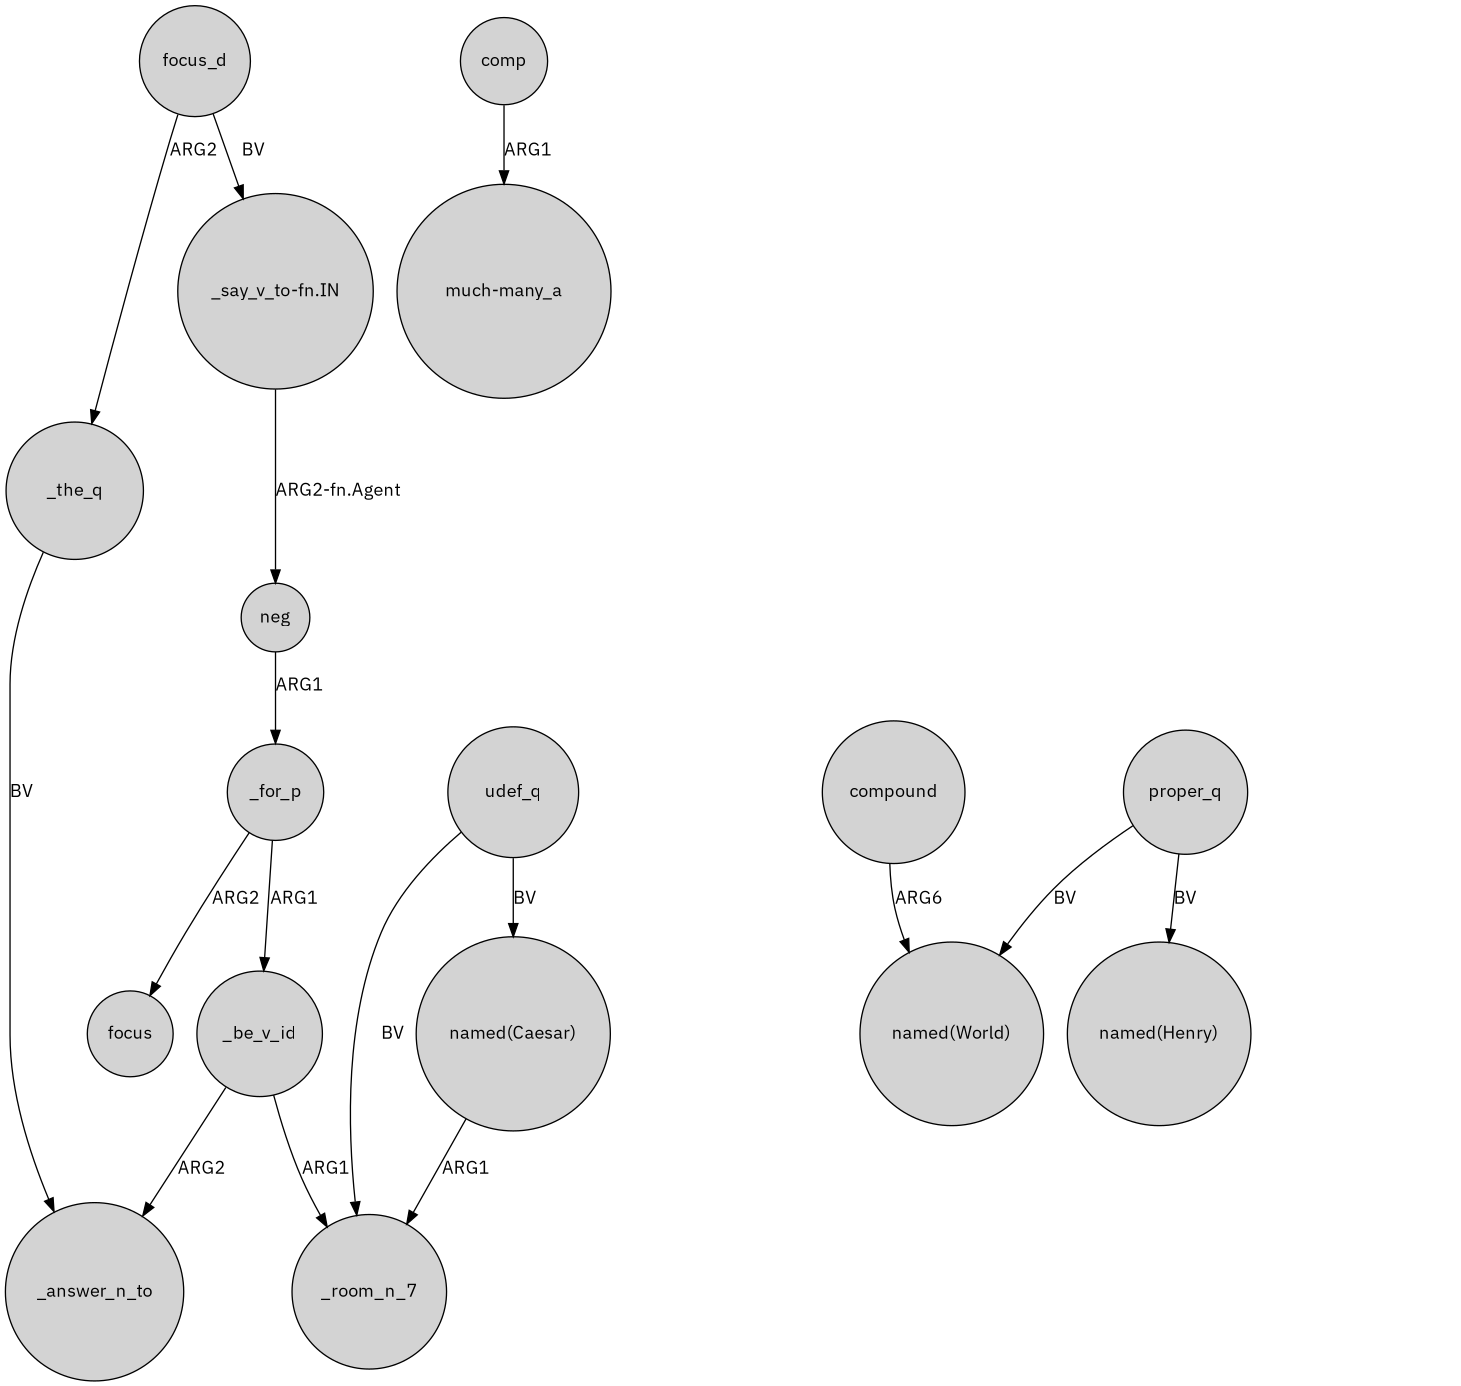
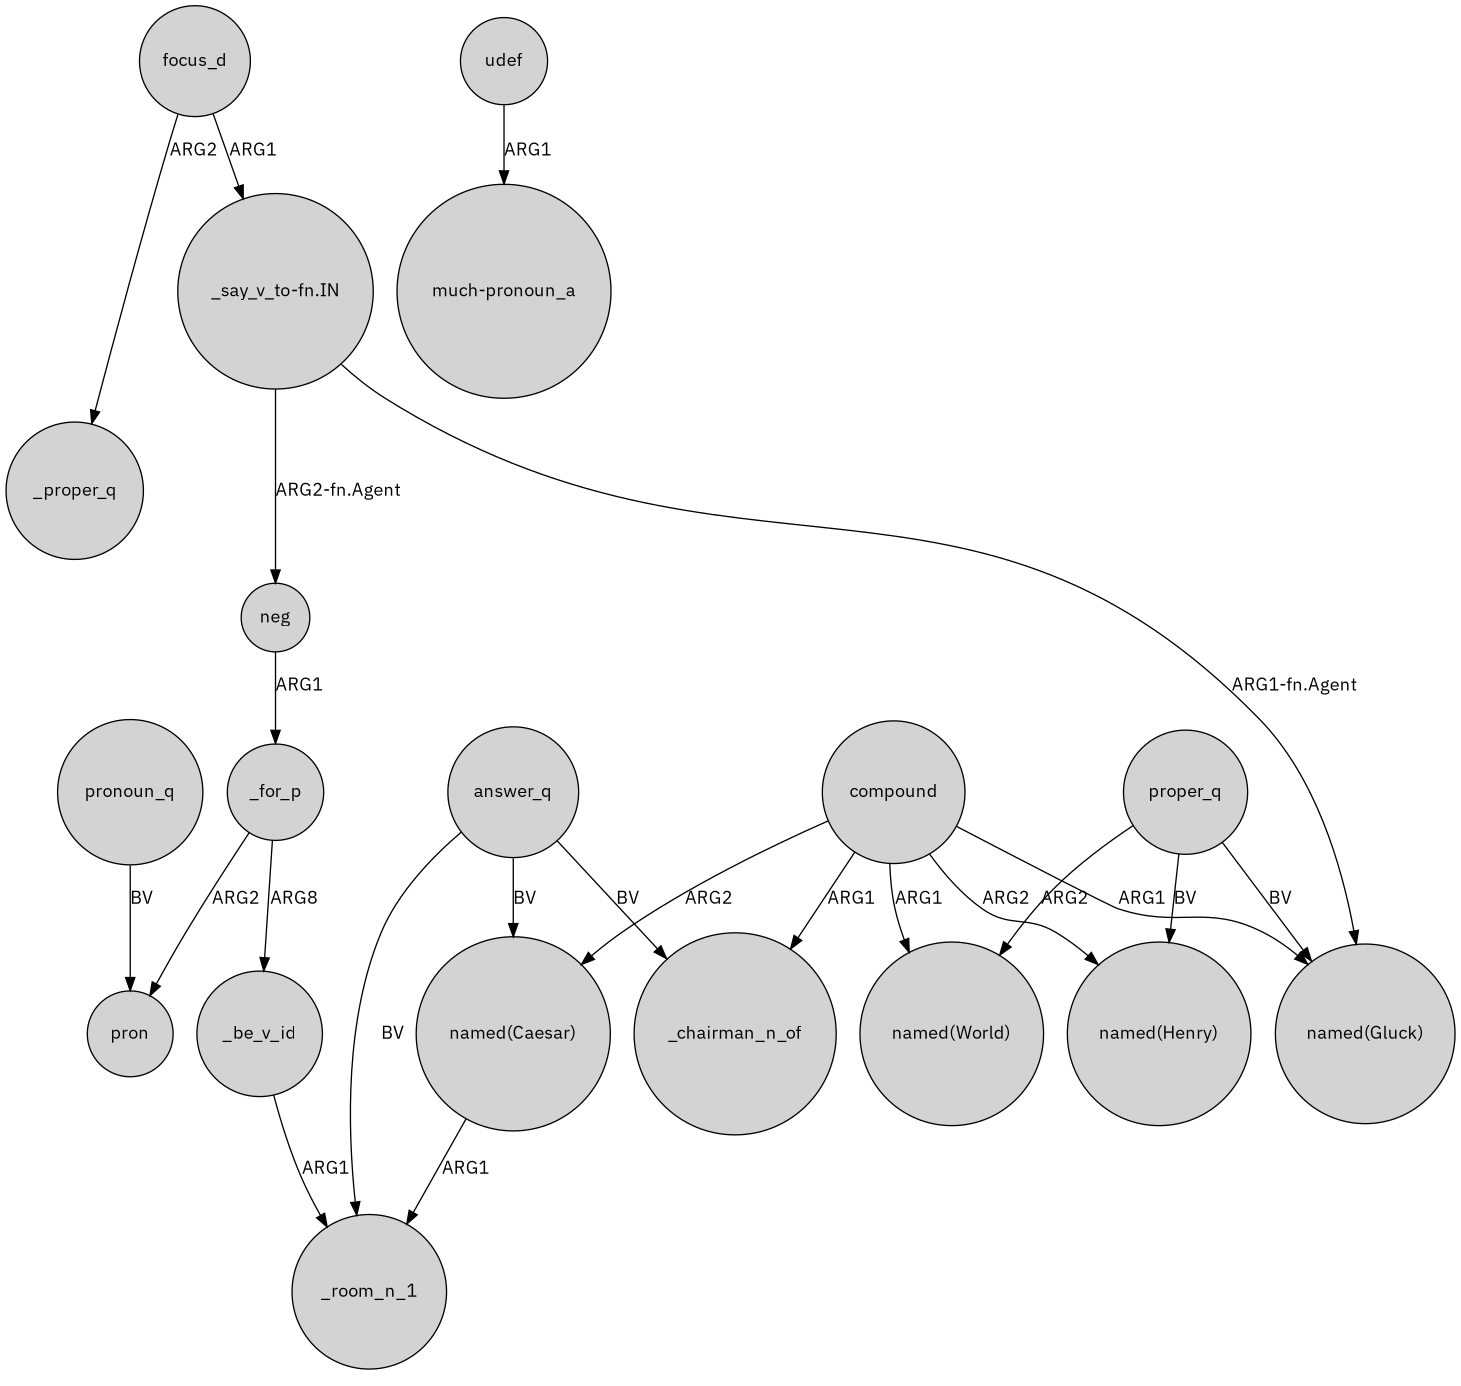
(504, 61) -> (504, 61)
(254, 151) -> (254, 151)
(504, 291) -> (504, 291)
(75, 491) -> (75, 491)
none -> (130, 792)
(513, 792) -> (513, 792)
none -> (706, 881)
(295, 899) -> (295, 899)
(919, 899) -> (919, 899)
(1065, 899) -> (1065, 899)
none -> (1001, 918)
(130, 1034) -> (130, 1034)
none -> (735, 1034)
none -> (1365, 1034)
(95, 1292) -> none
(369, 1292) -> (369, 1292)
